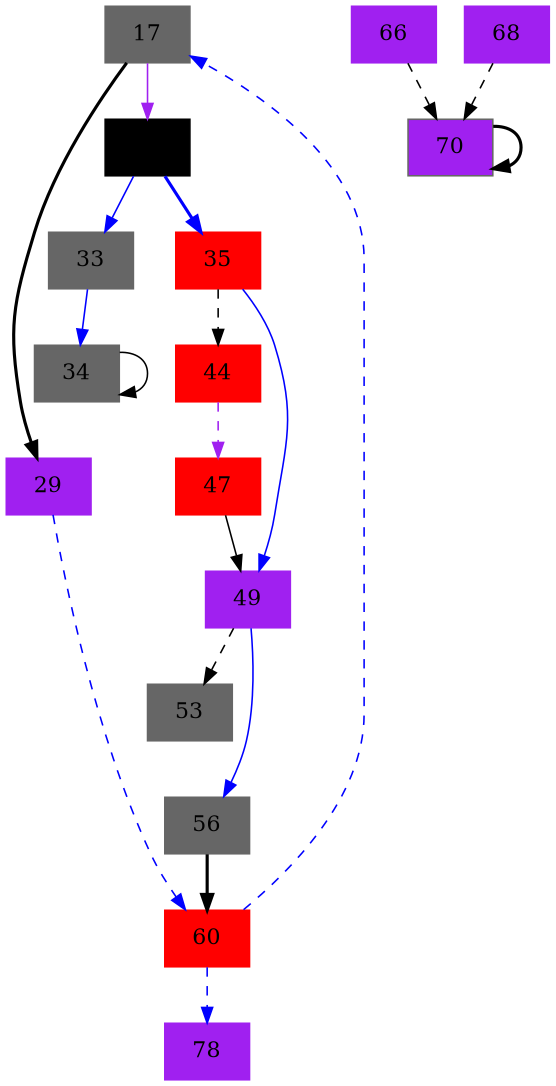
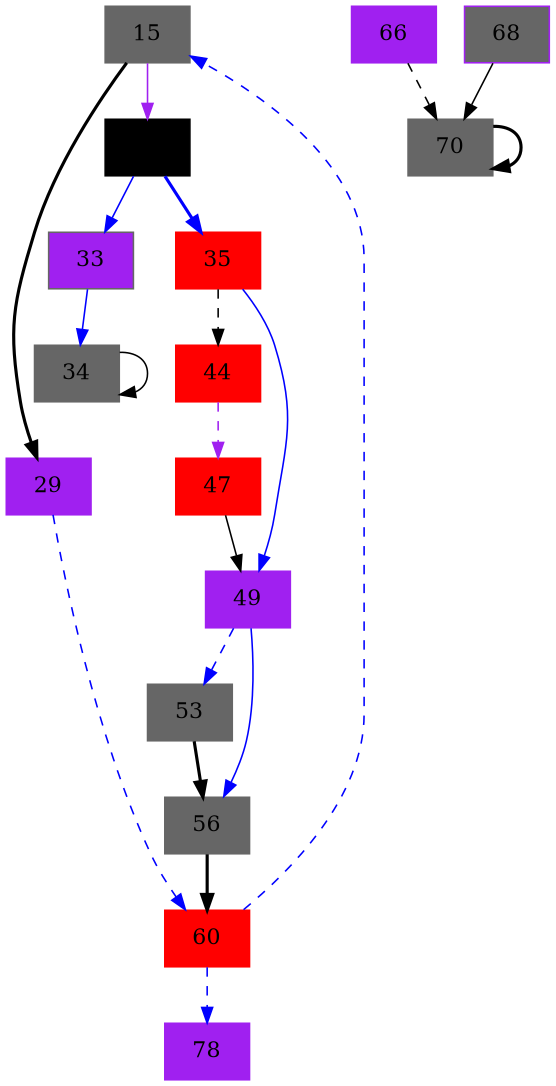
(148, 35) -> (148, 35)
(507, 35) -> (507, 35)
(482, 84) -> (482, 84)
(450, 148) -> (450, 148)
(91, 261) -> (91, 261)
(223, 649) -> (223, 649)
none -> (197, 761)
